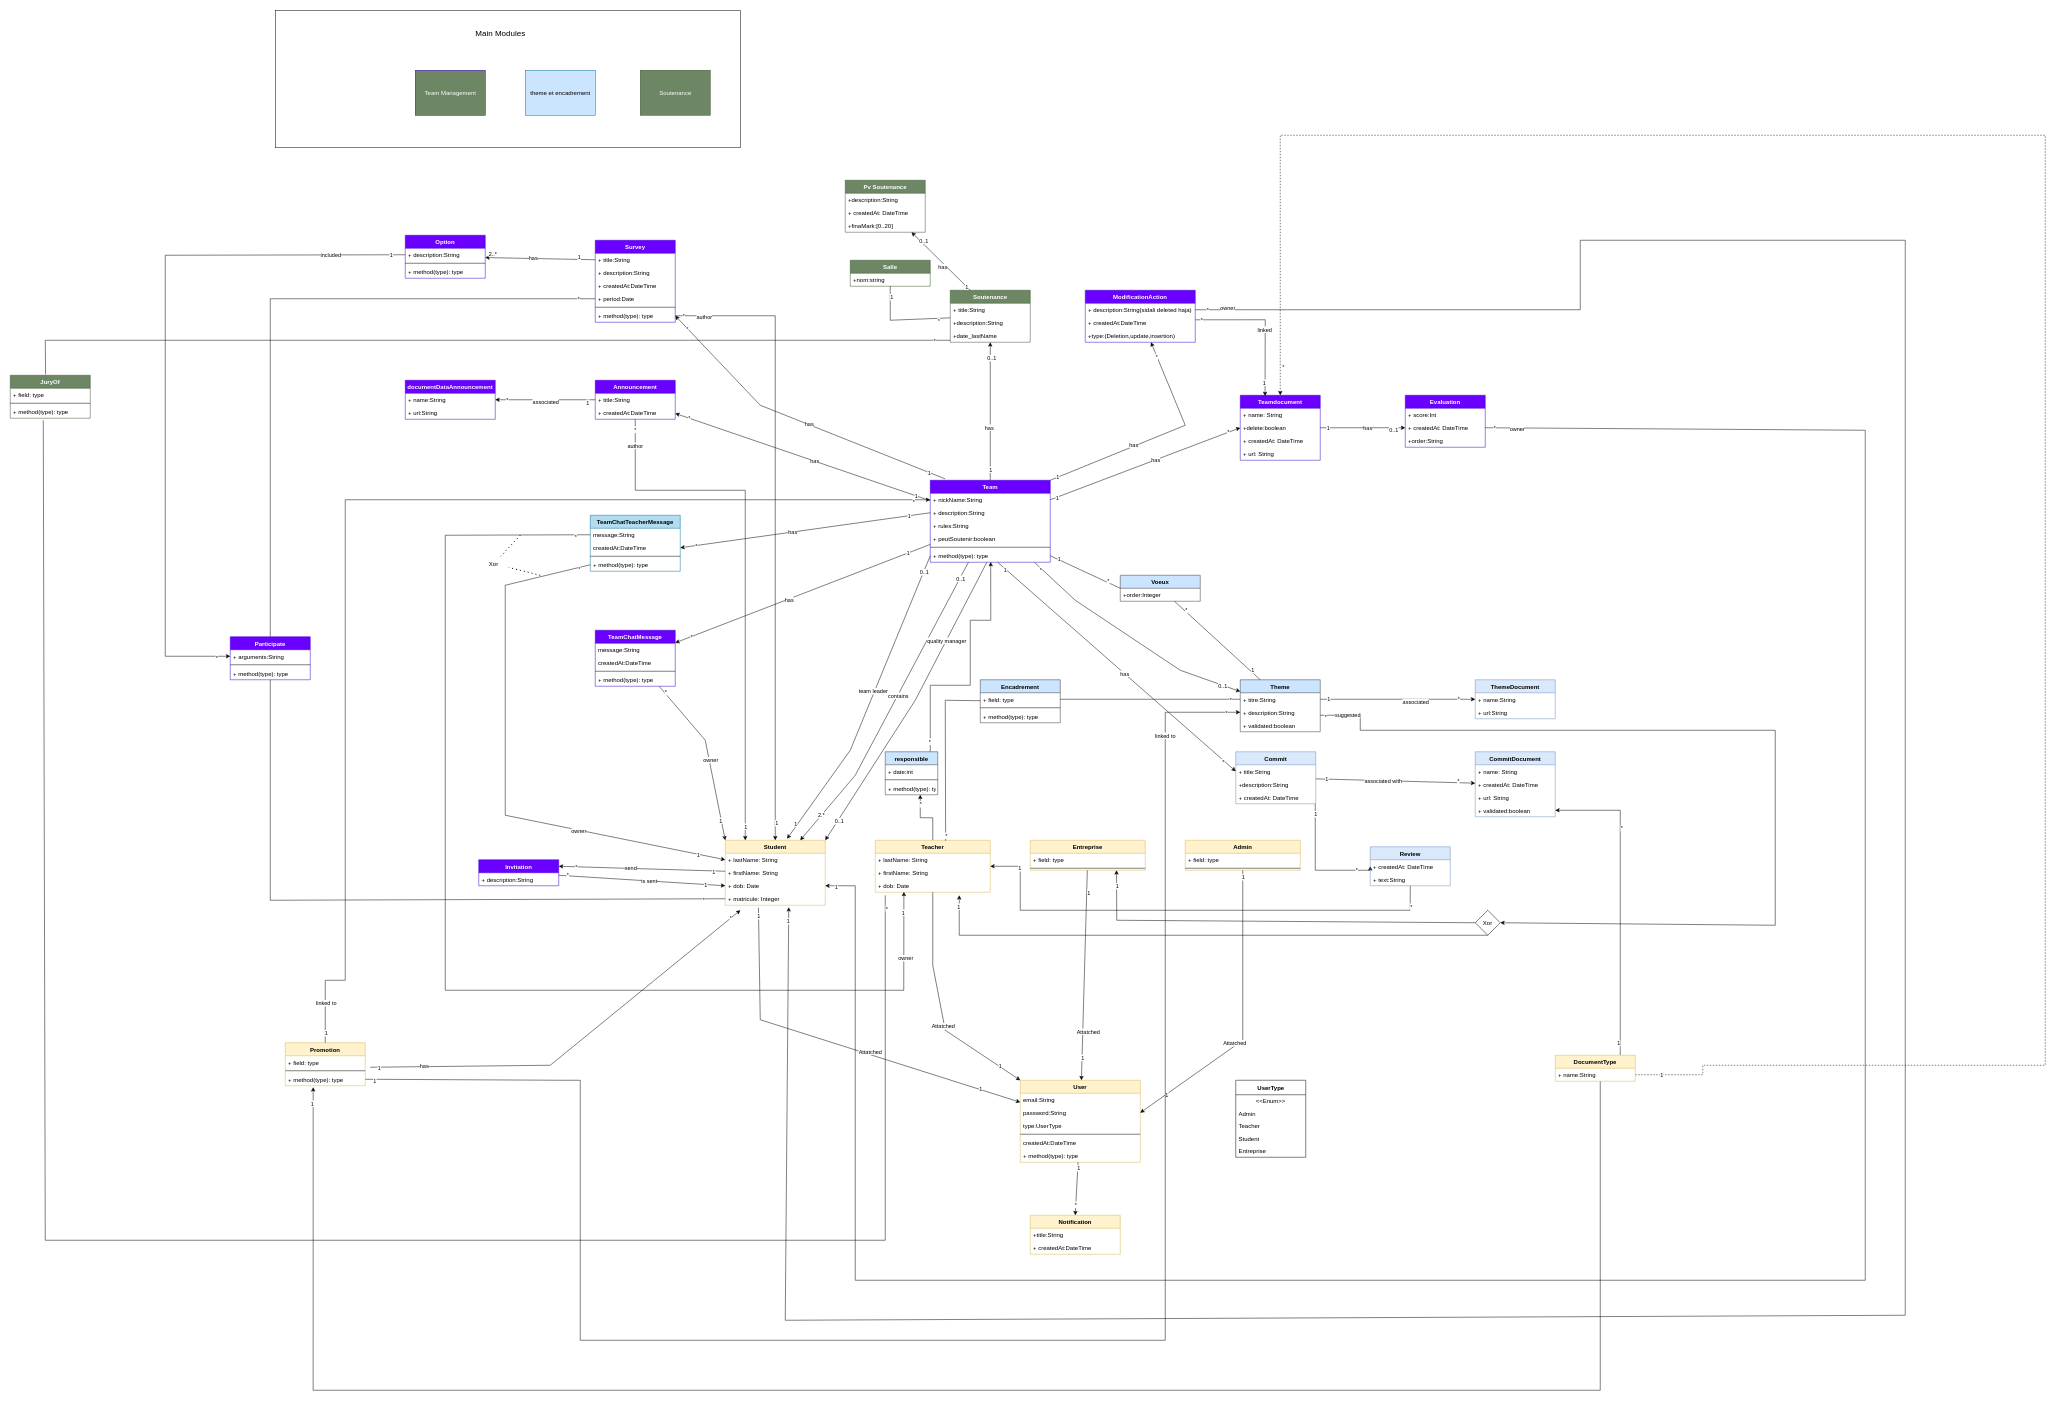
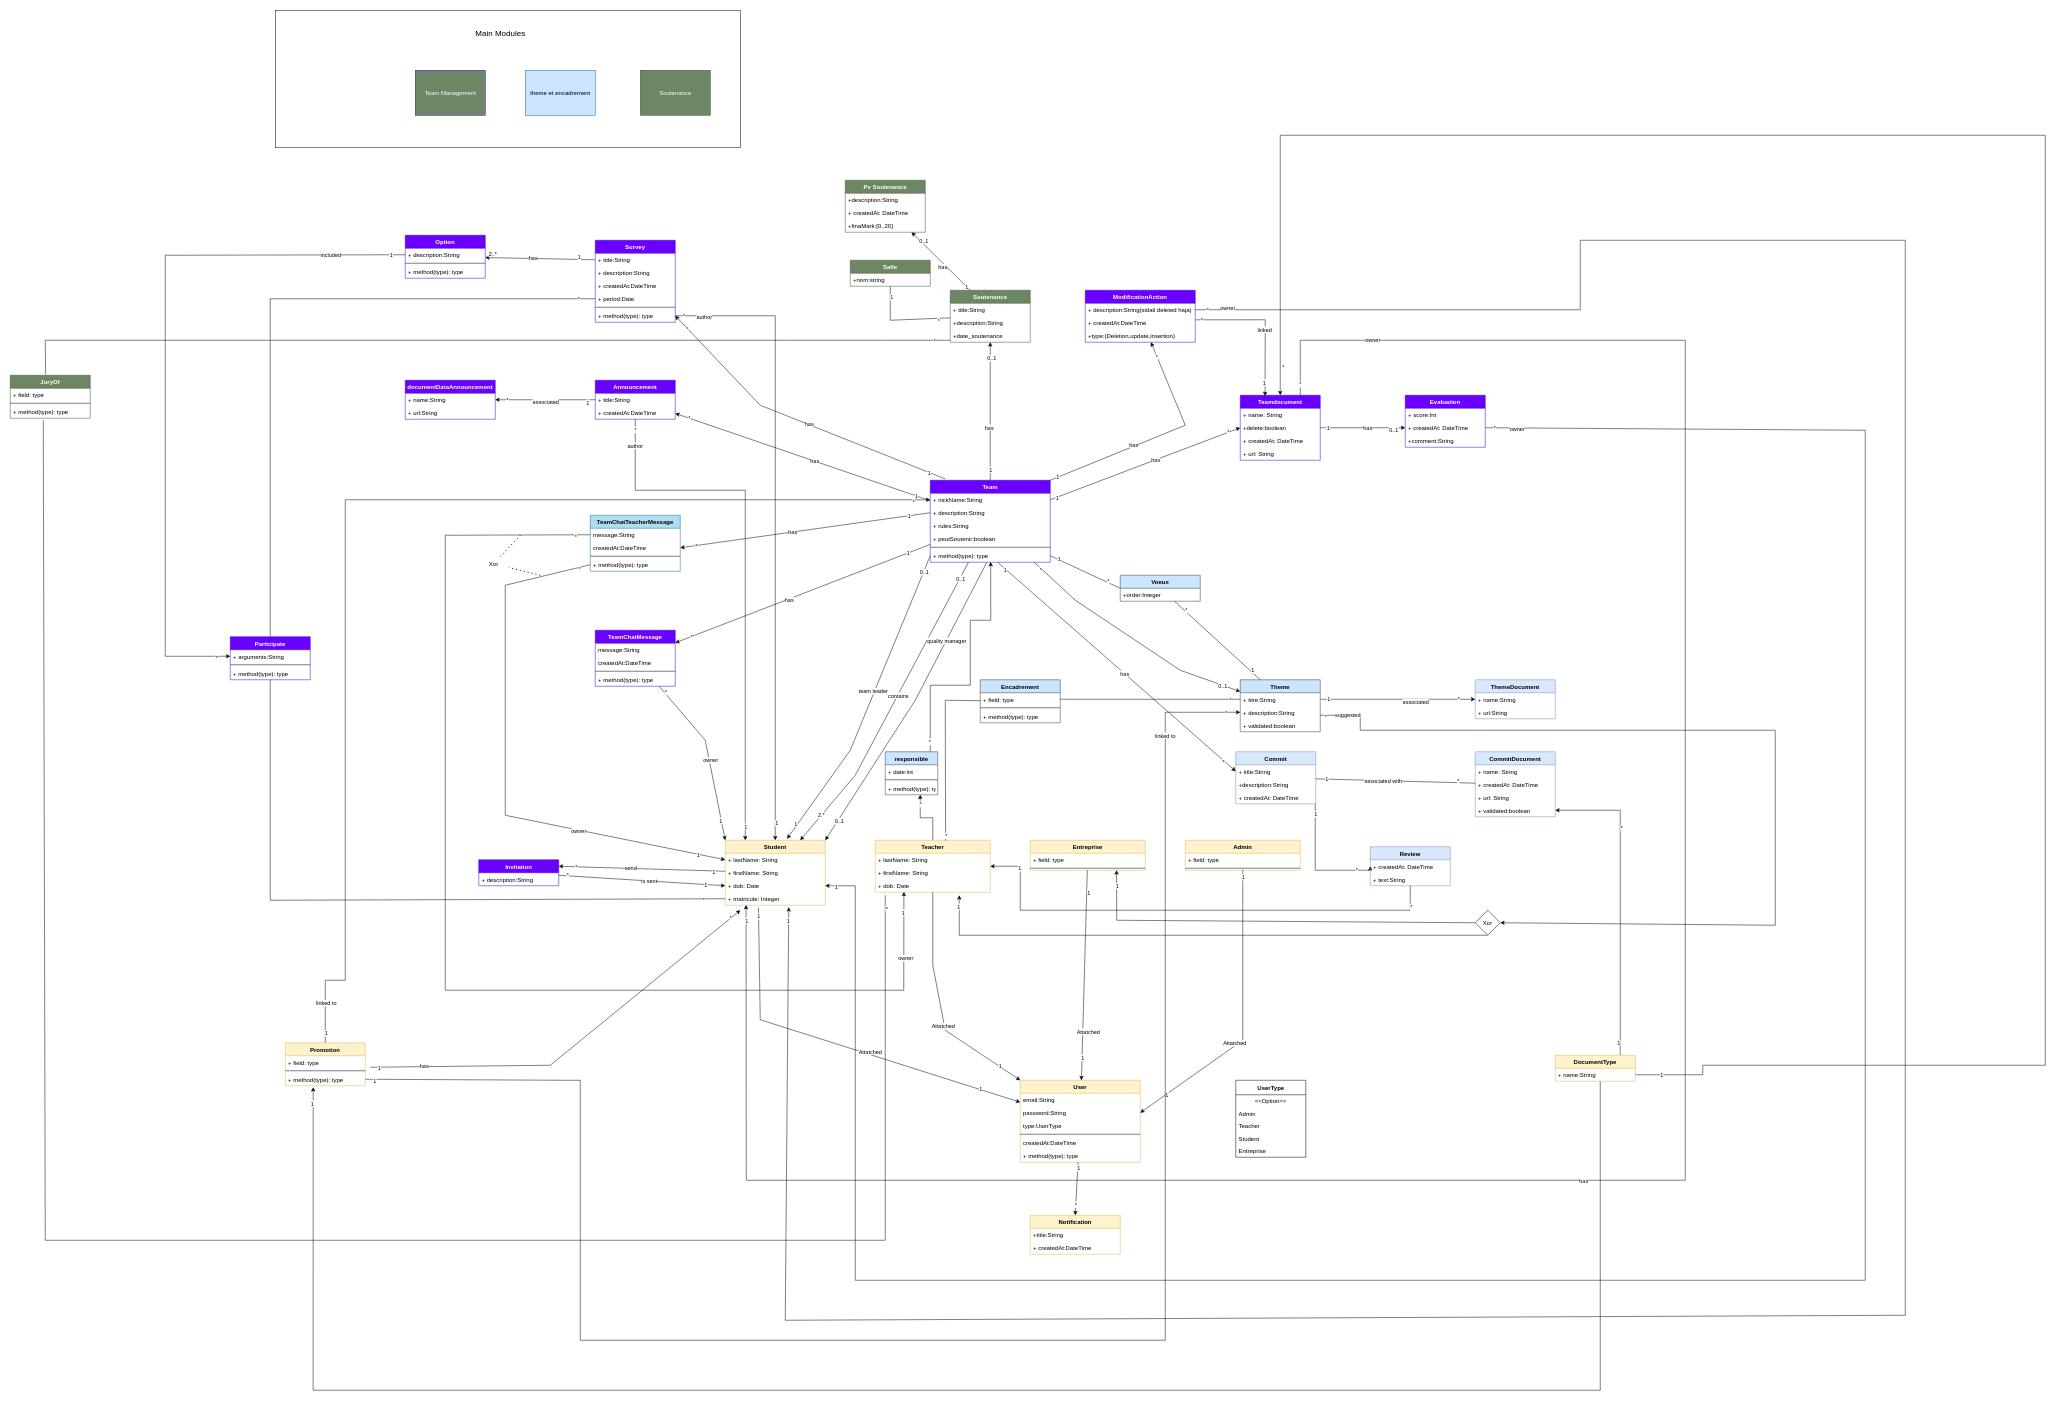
(2045, 216) -> (2045, 216)
(976, 336) -> (980, 336)
none -> (1372, 340)
(1428, 441) -> (1432, 441)
(1470, 783) -> (1471, 783)
(1271, 1101) -> (1271, 1101)
